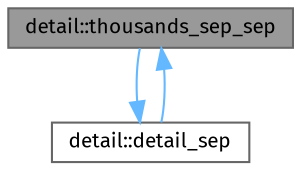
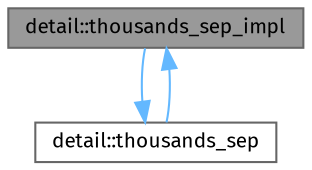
(151, 28) -> (156, 28)
(151, 142) -> (156, 142)
